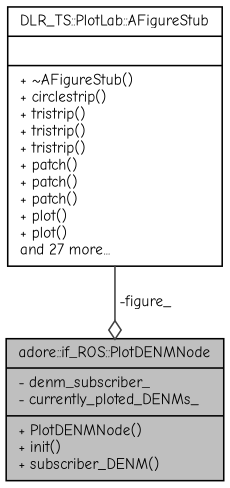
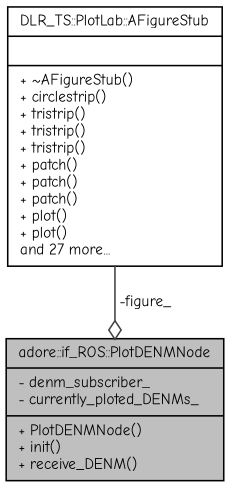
(89, 464) -> (79, 464)
